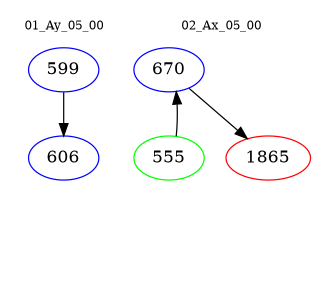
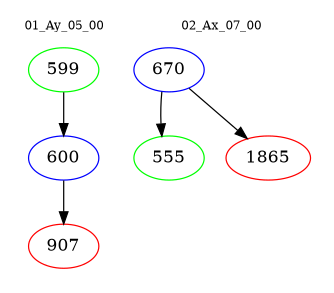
(222, 26) -> (222, 26)
(64, 70) -> (64, 70)
(177, 120) -> (161, 108)
(64, 158) -> (64, 158)
none -> (64, 246)
